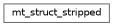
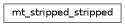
(57, 13) -> (62, 13)
